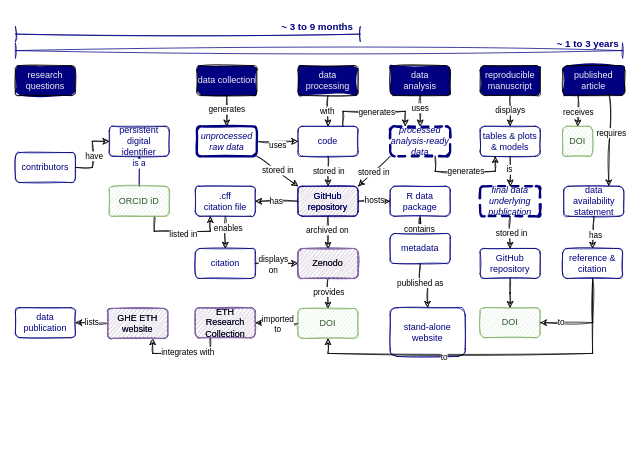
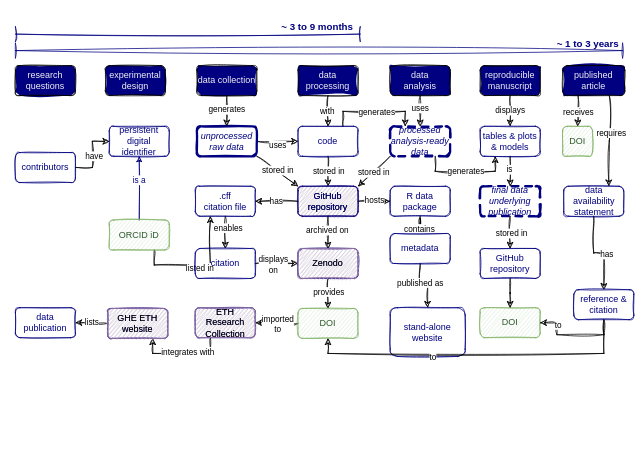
none -> (135, 81)
(139, 201) -> (139, 235)
(593, 264) -> (604, 305)
